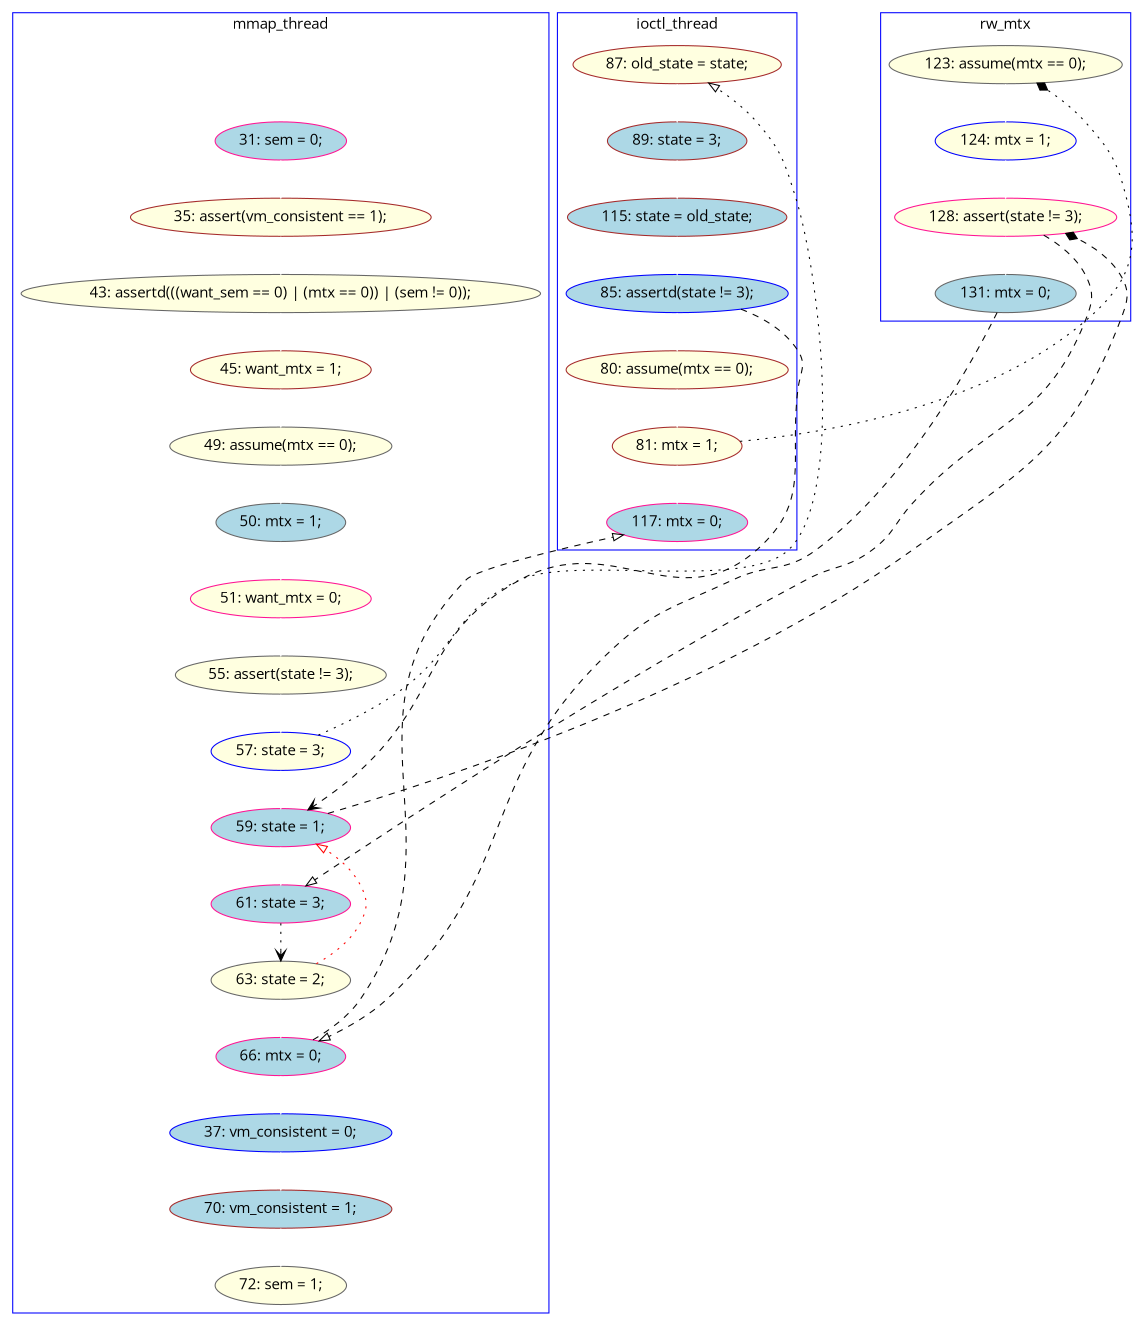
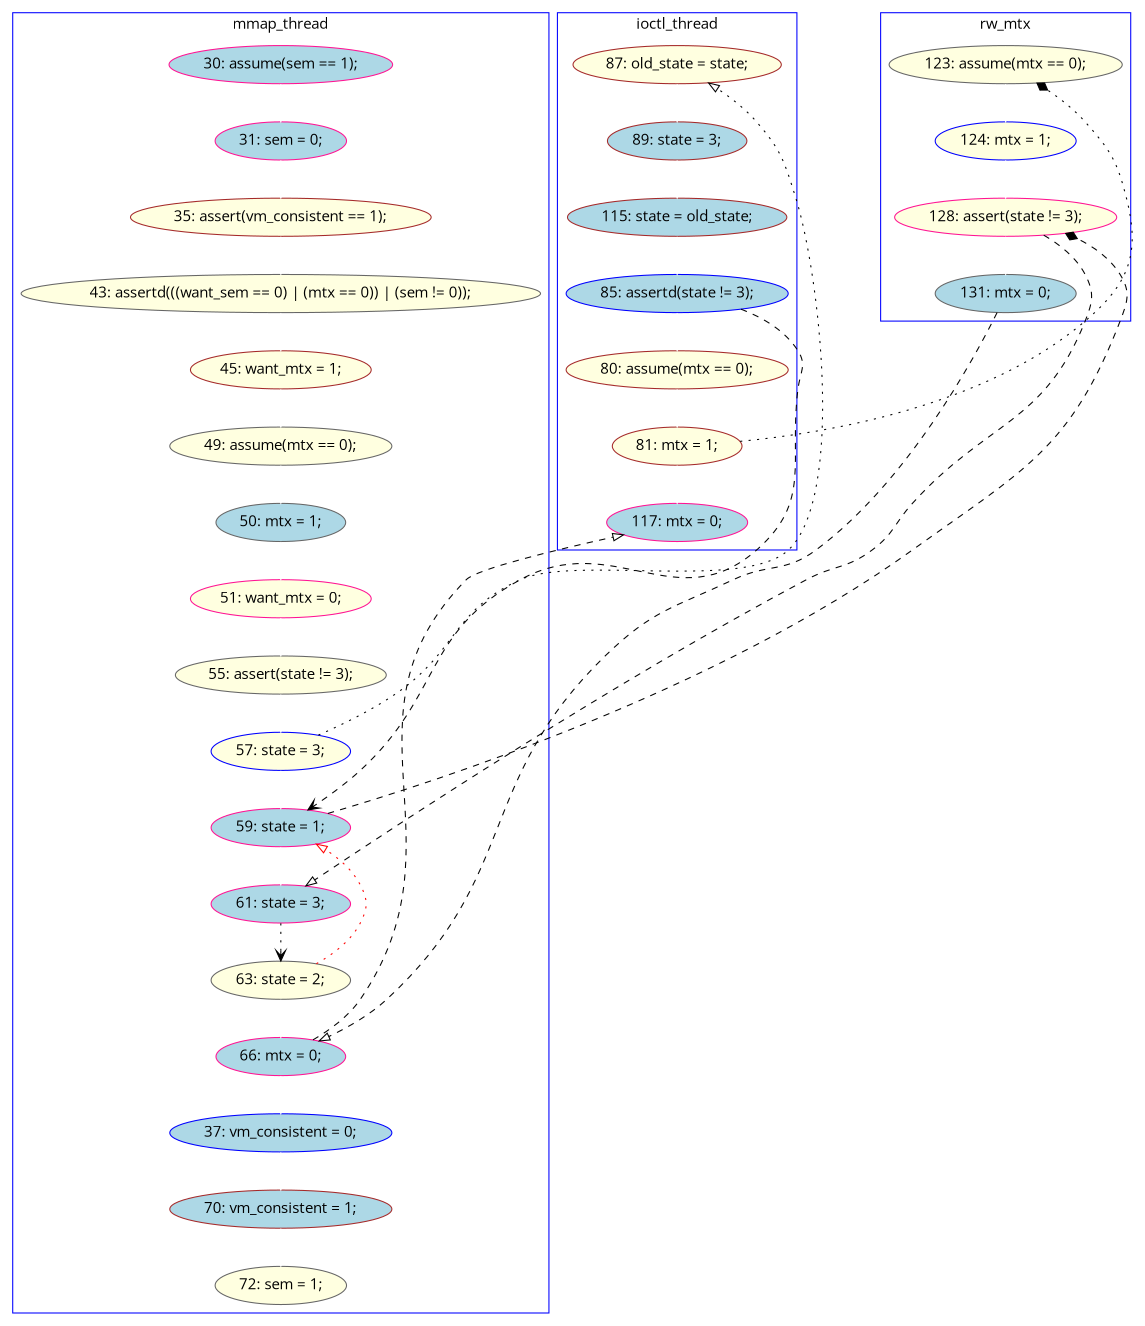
none -> (281, 65)
